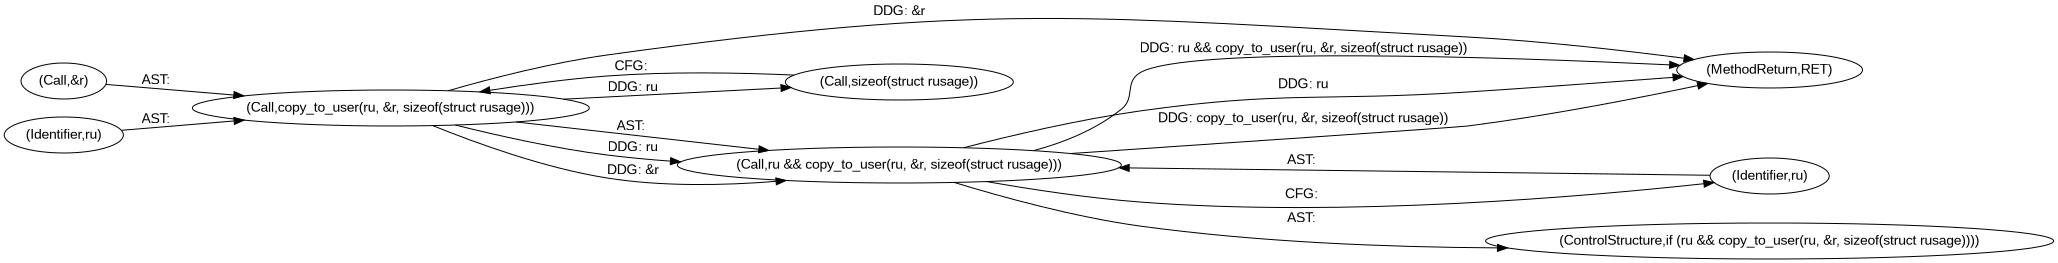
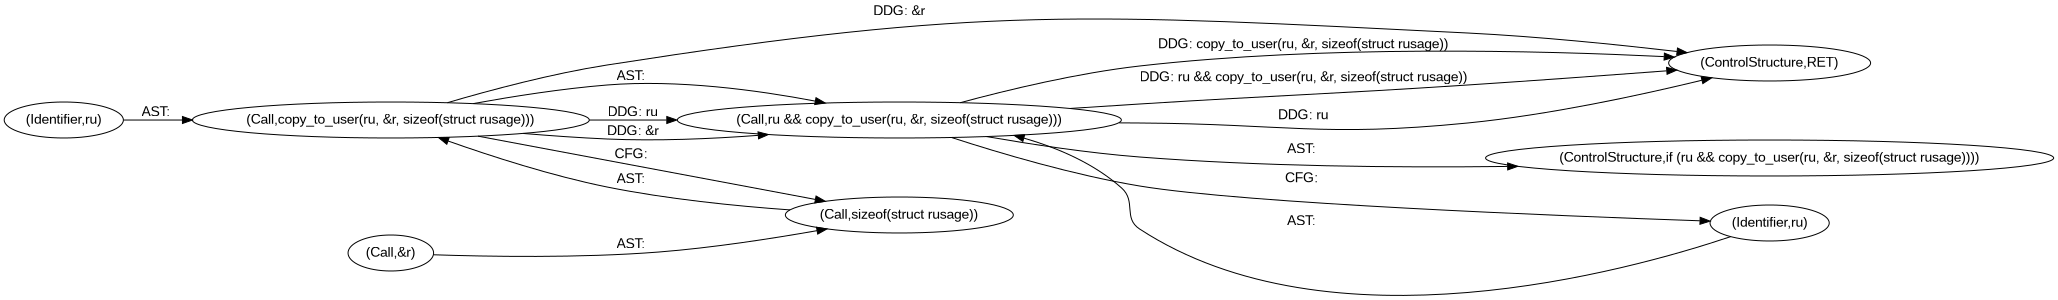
(633, 66) -> (633, 179)
(1770, 70) -> (1770, 63)
(633, 88) -> (633, 154)
(170, 90) -> (626, 254)
